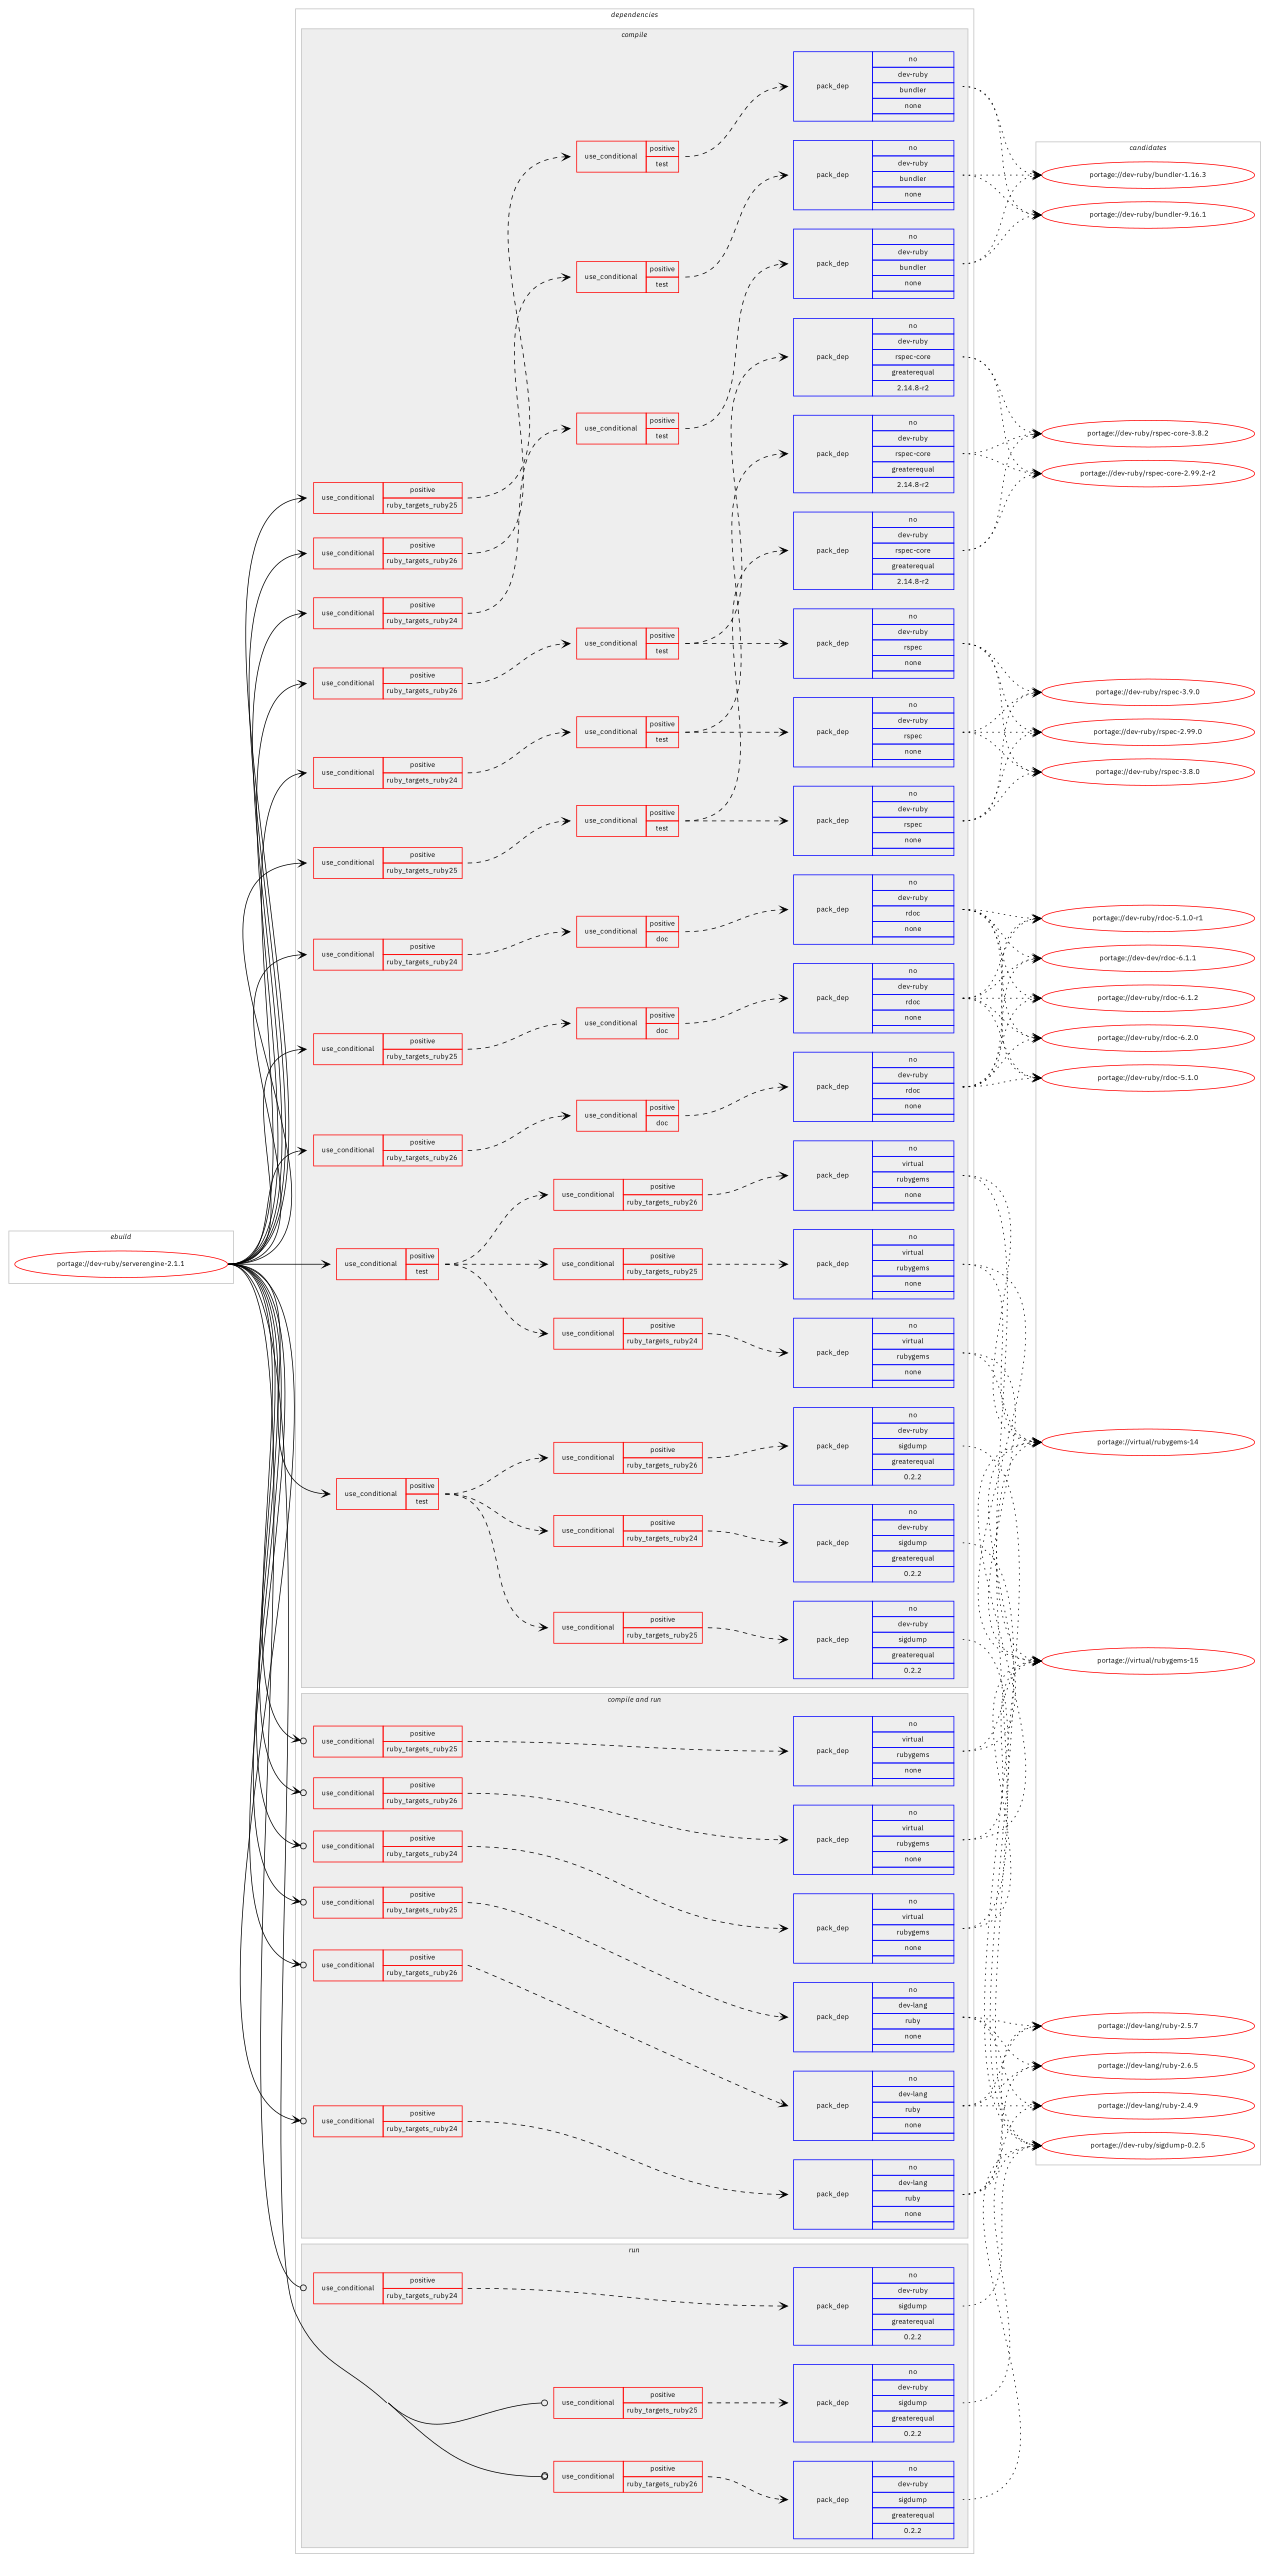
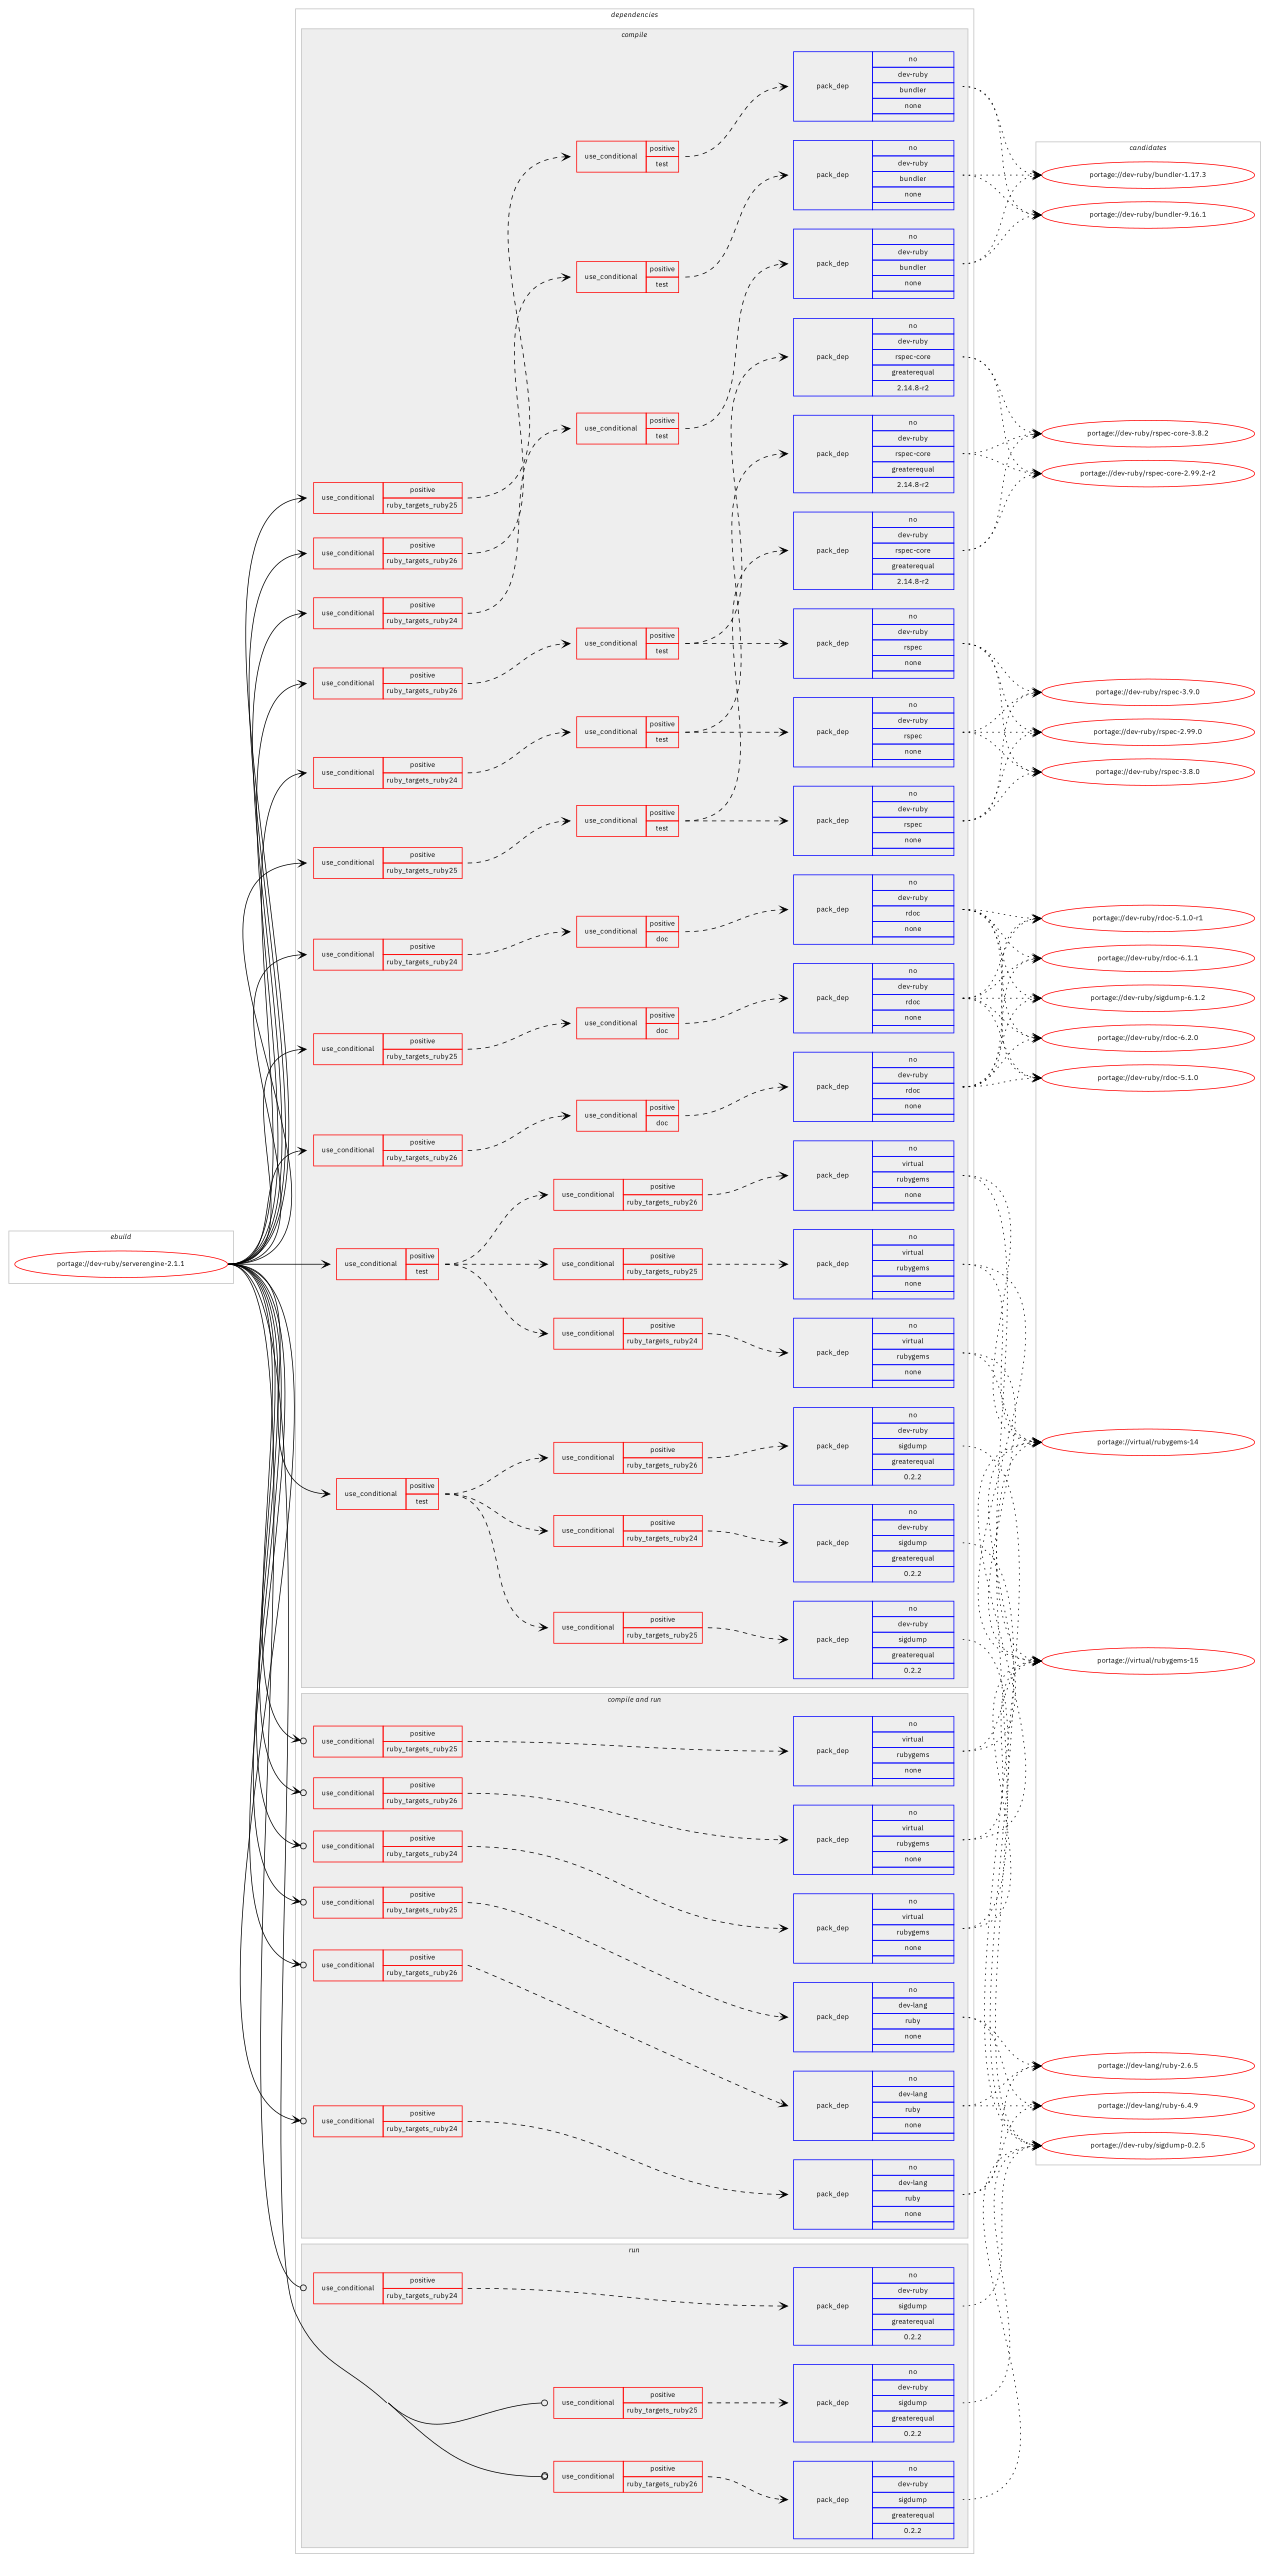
(1148, 175) -> (1148, 175)
(1148, 958) -> (1148, 958)
(1148, 998) -> (1148, 998)
(1148, 2026) -> none
(1148, 2106) -> (1148, 2106)
